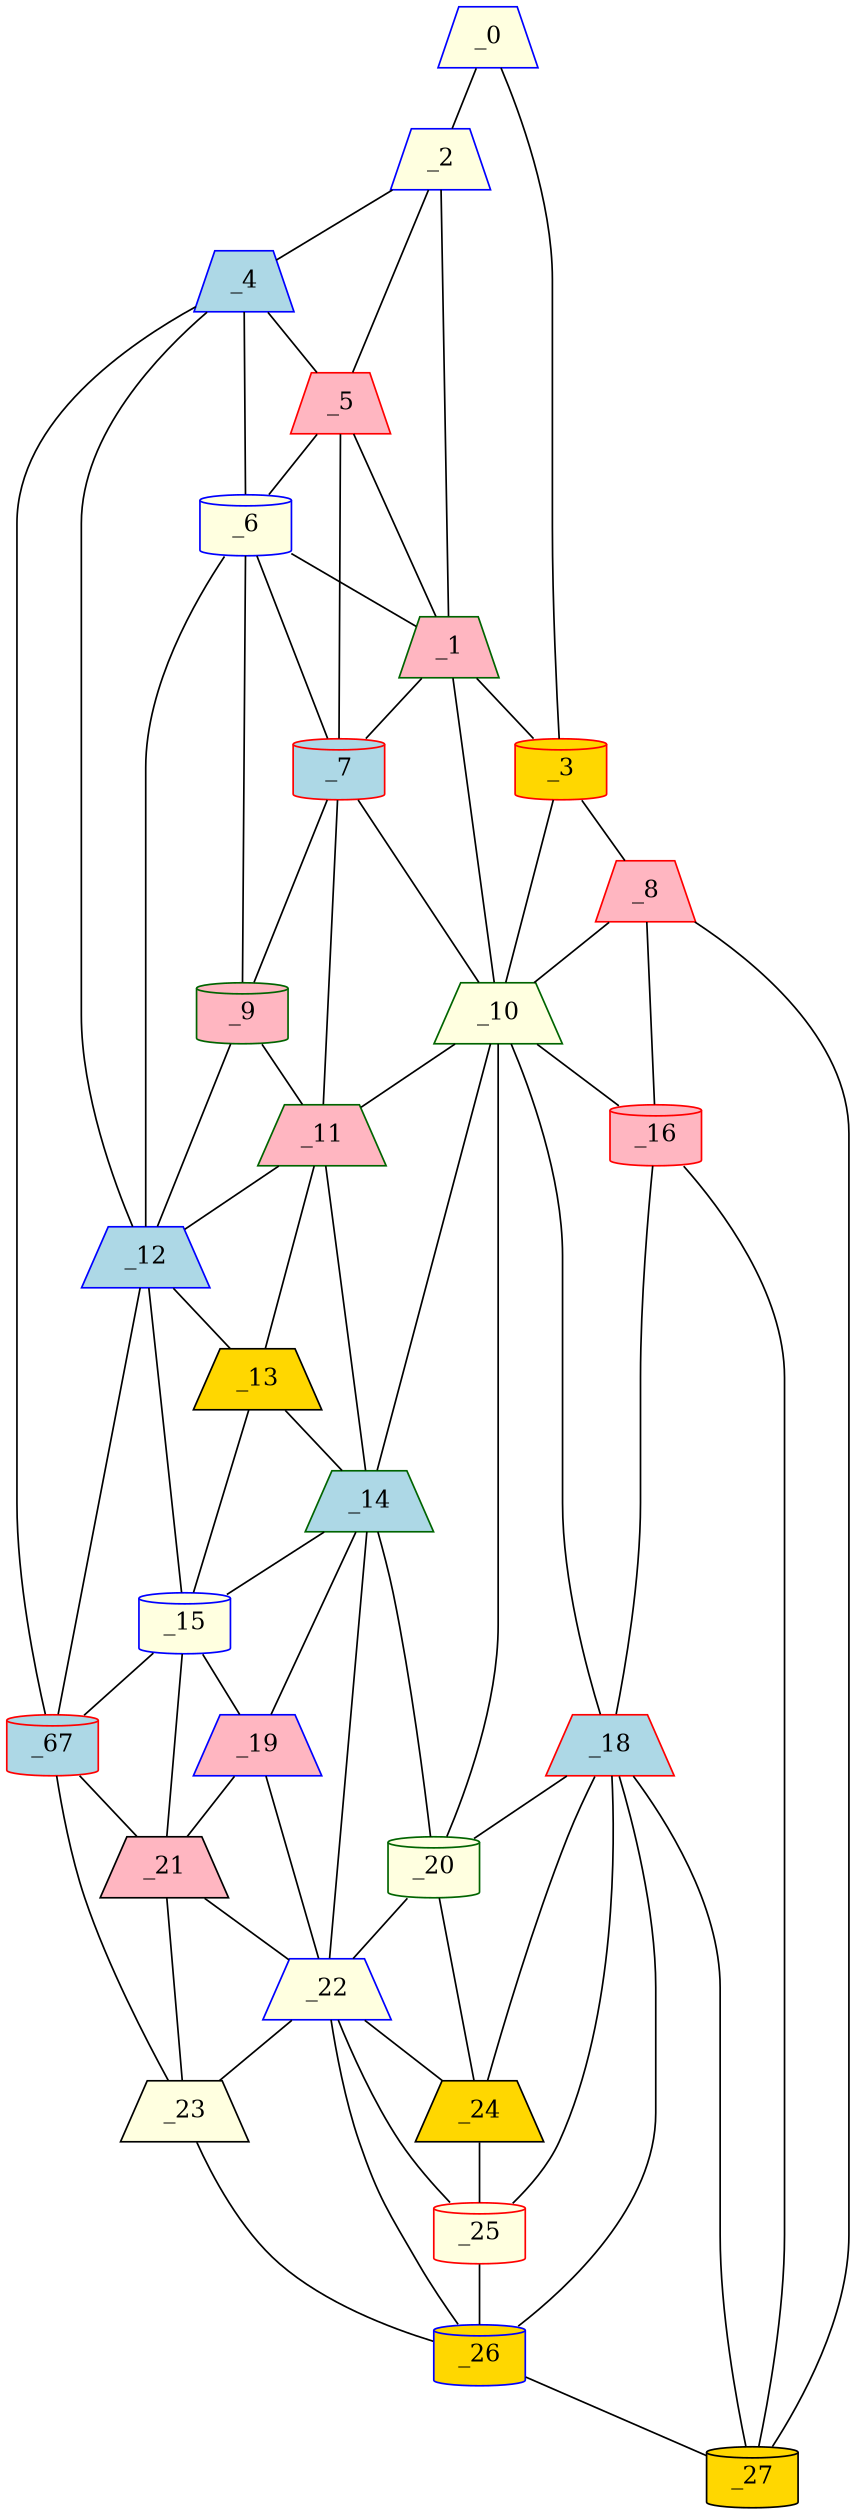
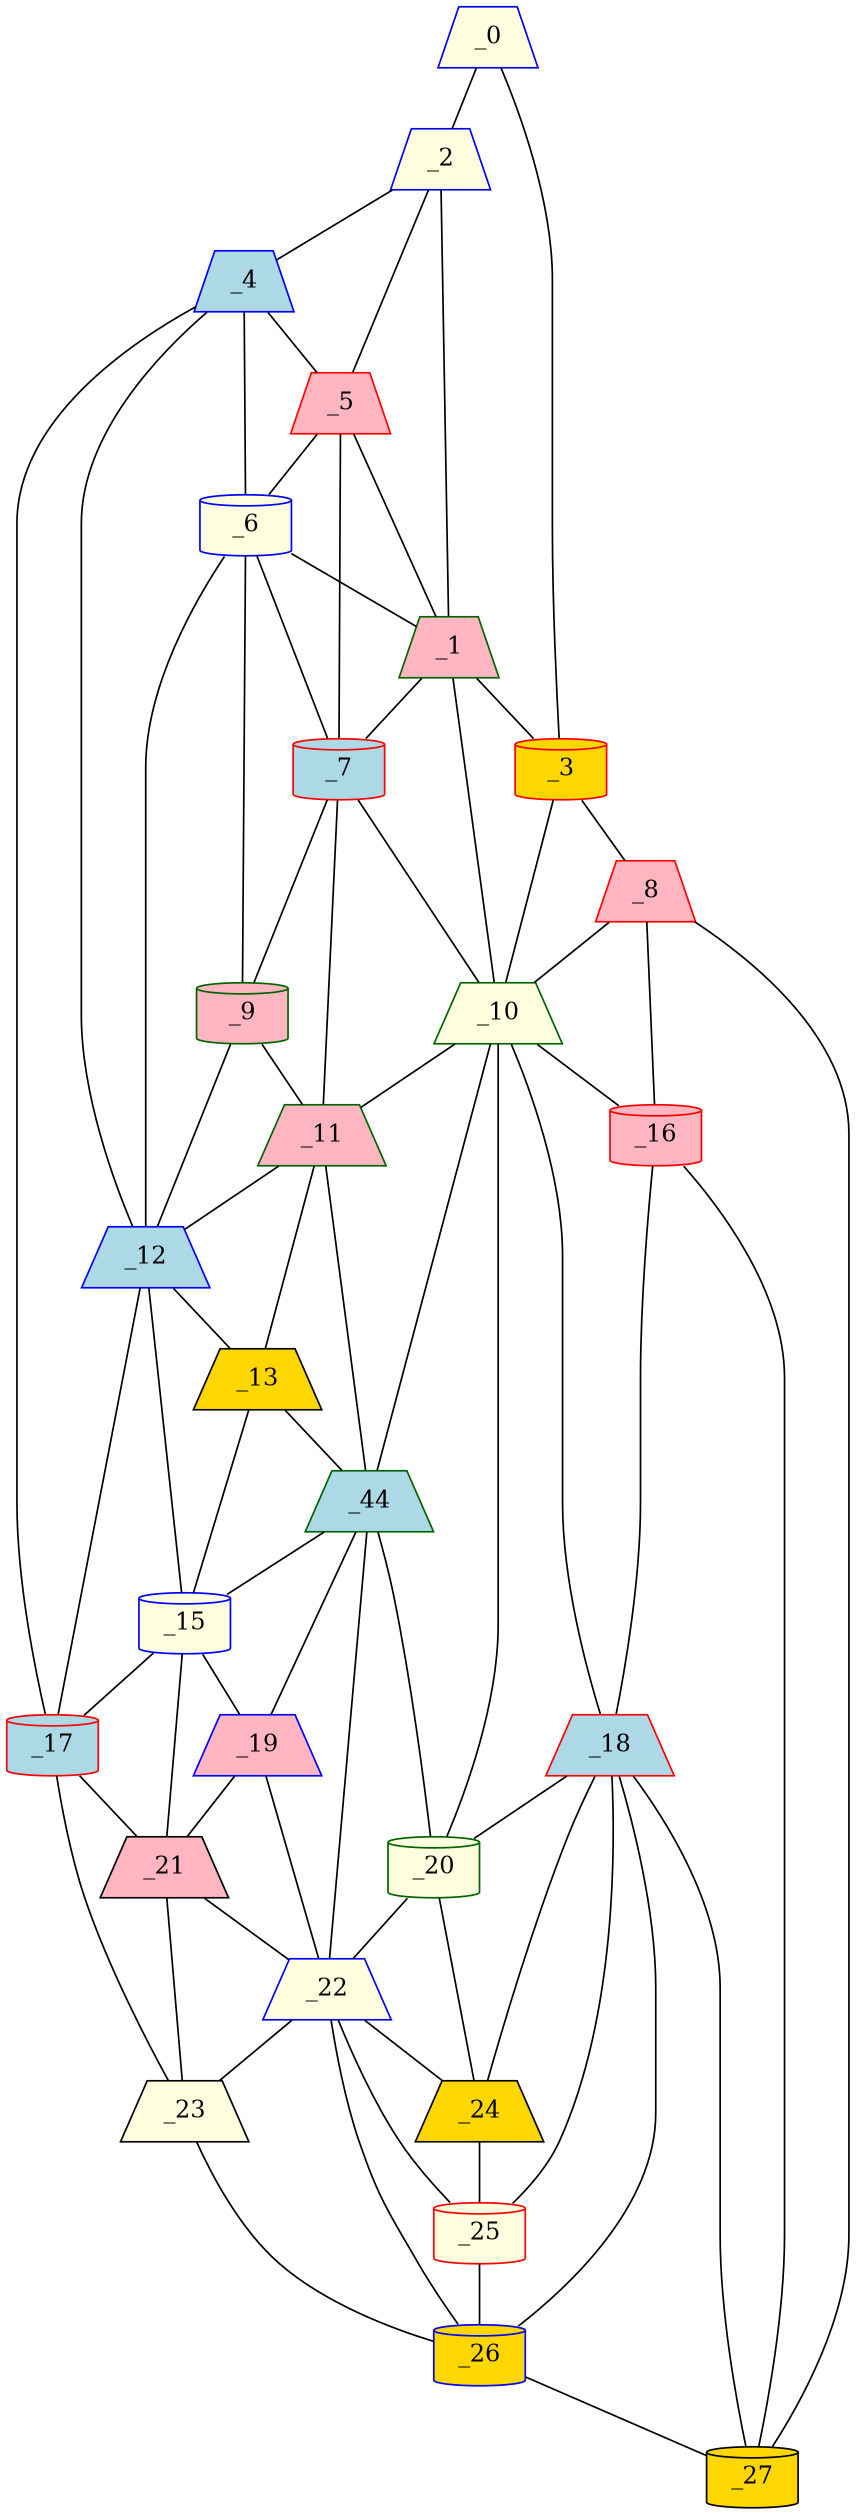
(369, 1501) -> (369, 1501)
(53, 1745) -> (53, 1745)
